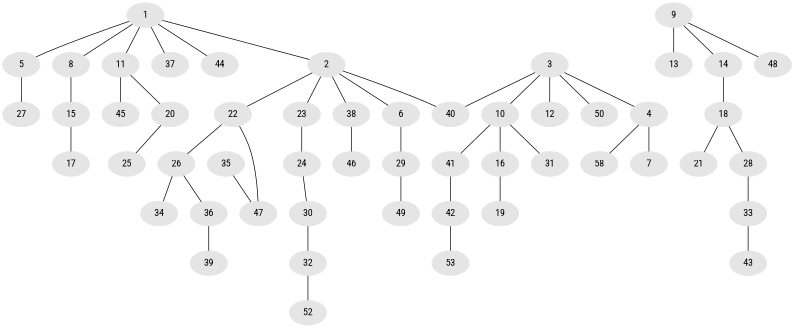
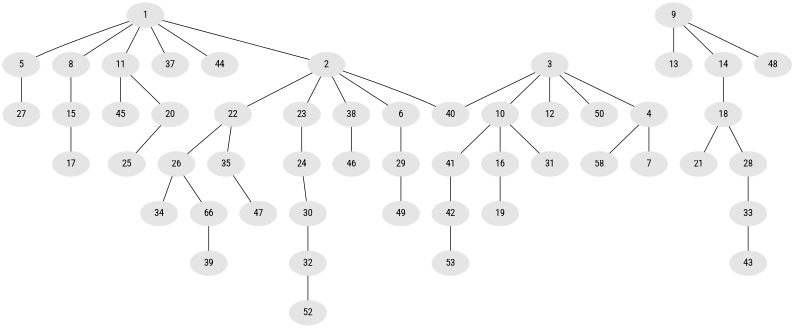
(253, 162) -> (229, 139)
(209, 214) -> (209, 214)
